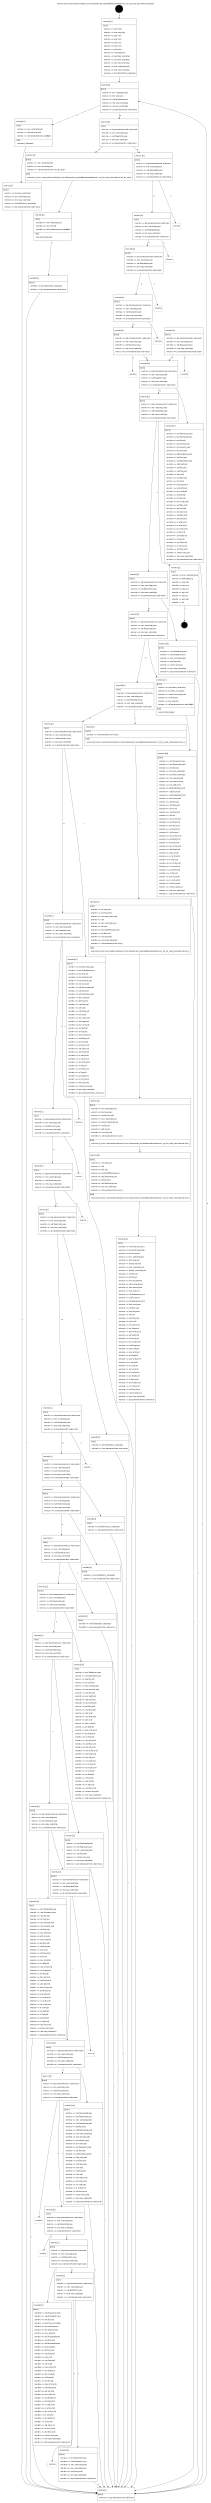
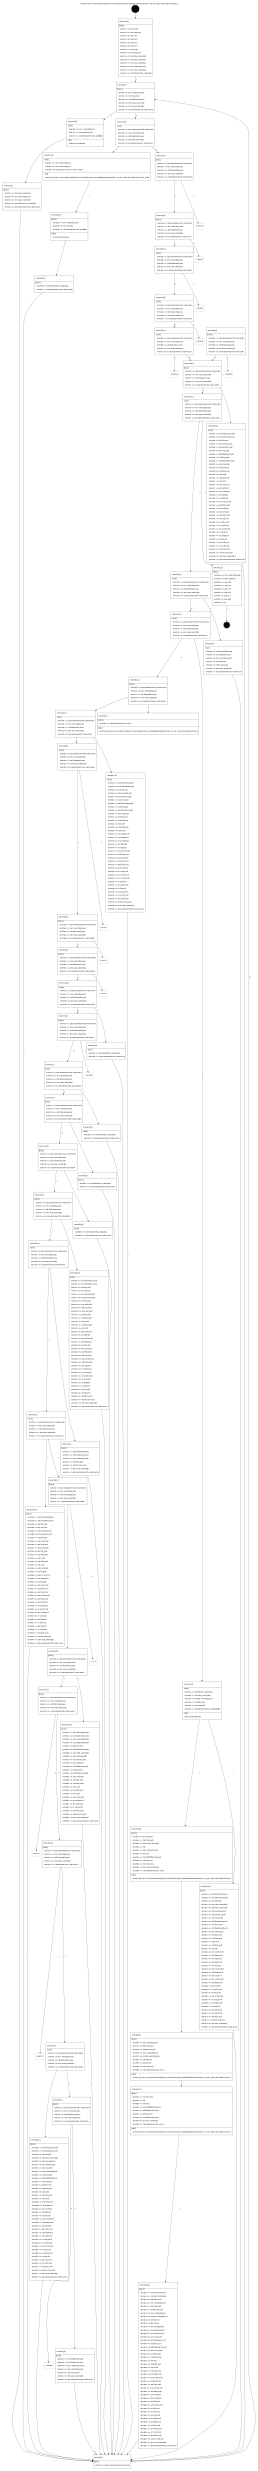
(137, 822) -> (192, 1772)
